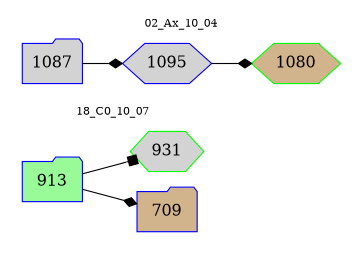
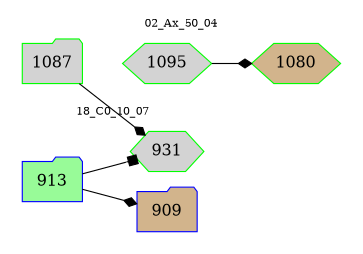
(181, 24) -> (181, 24)
(52, 63) -> (52, 63)
(96, 63) -> (111, 108)
(167, 63) -> (167, 63)
(167, 212) -> (167, 212)
